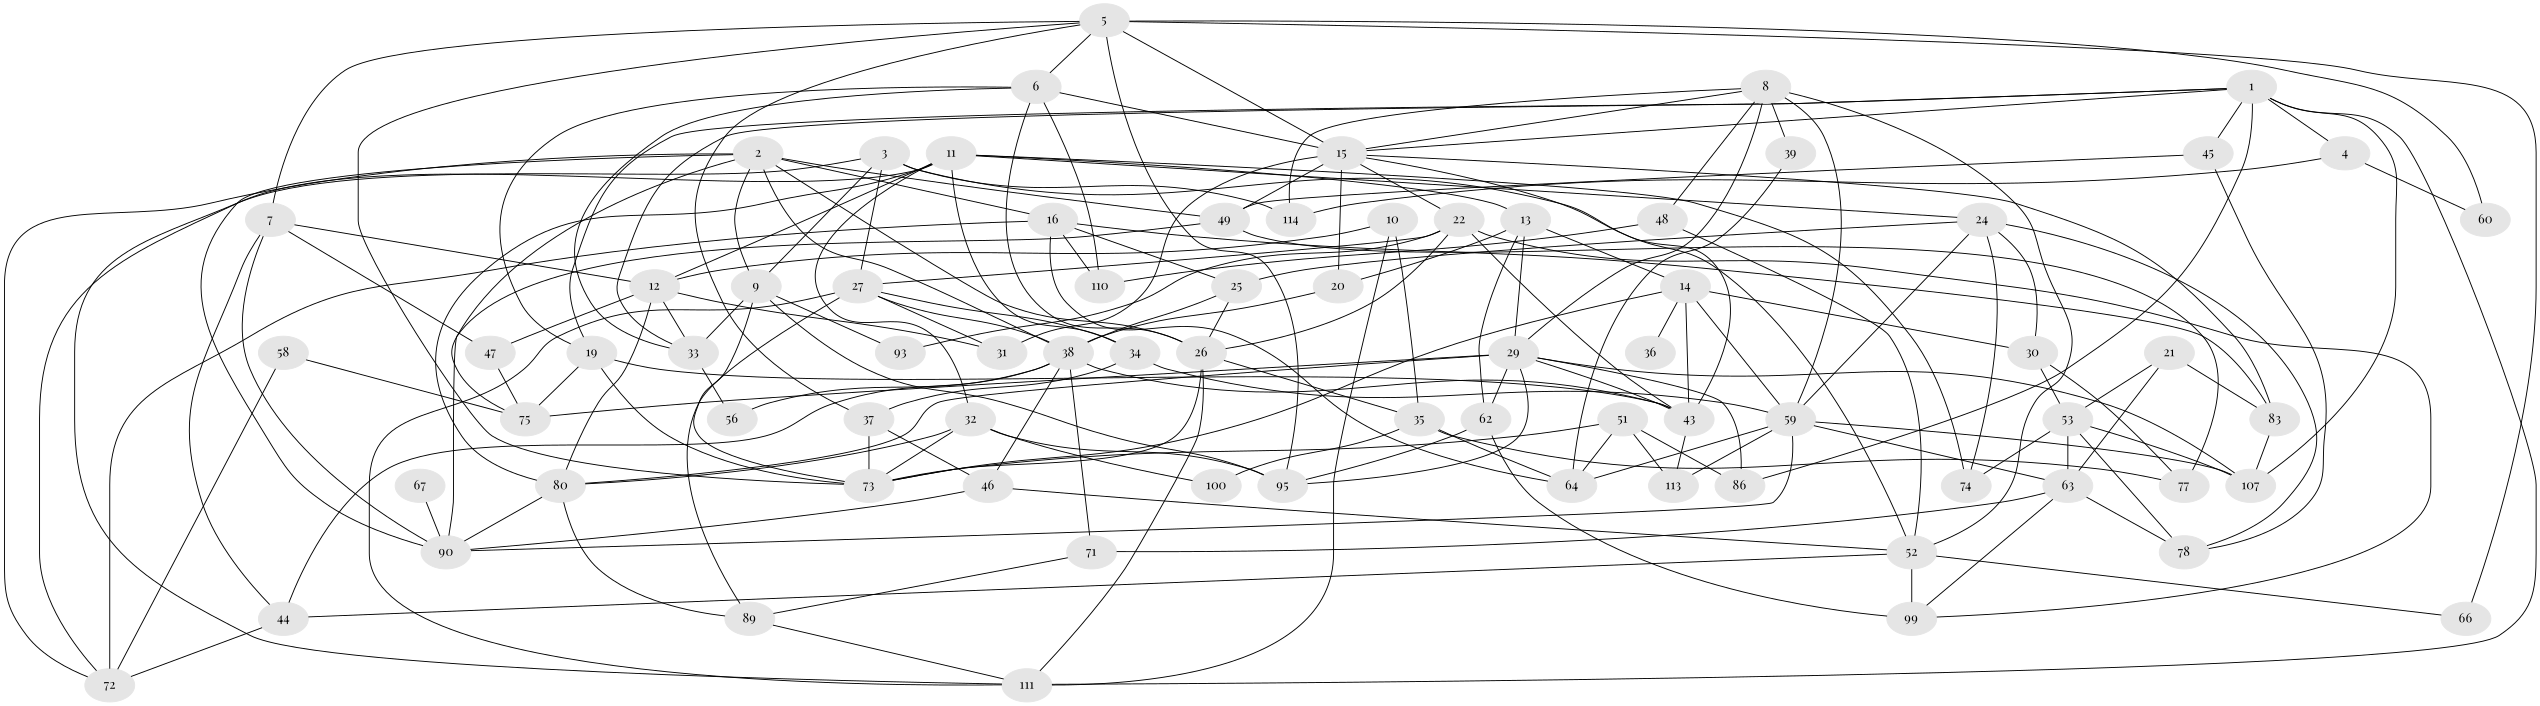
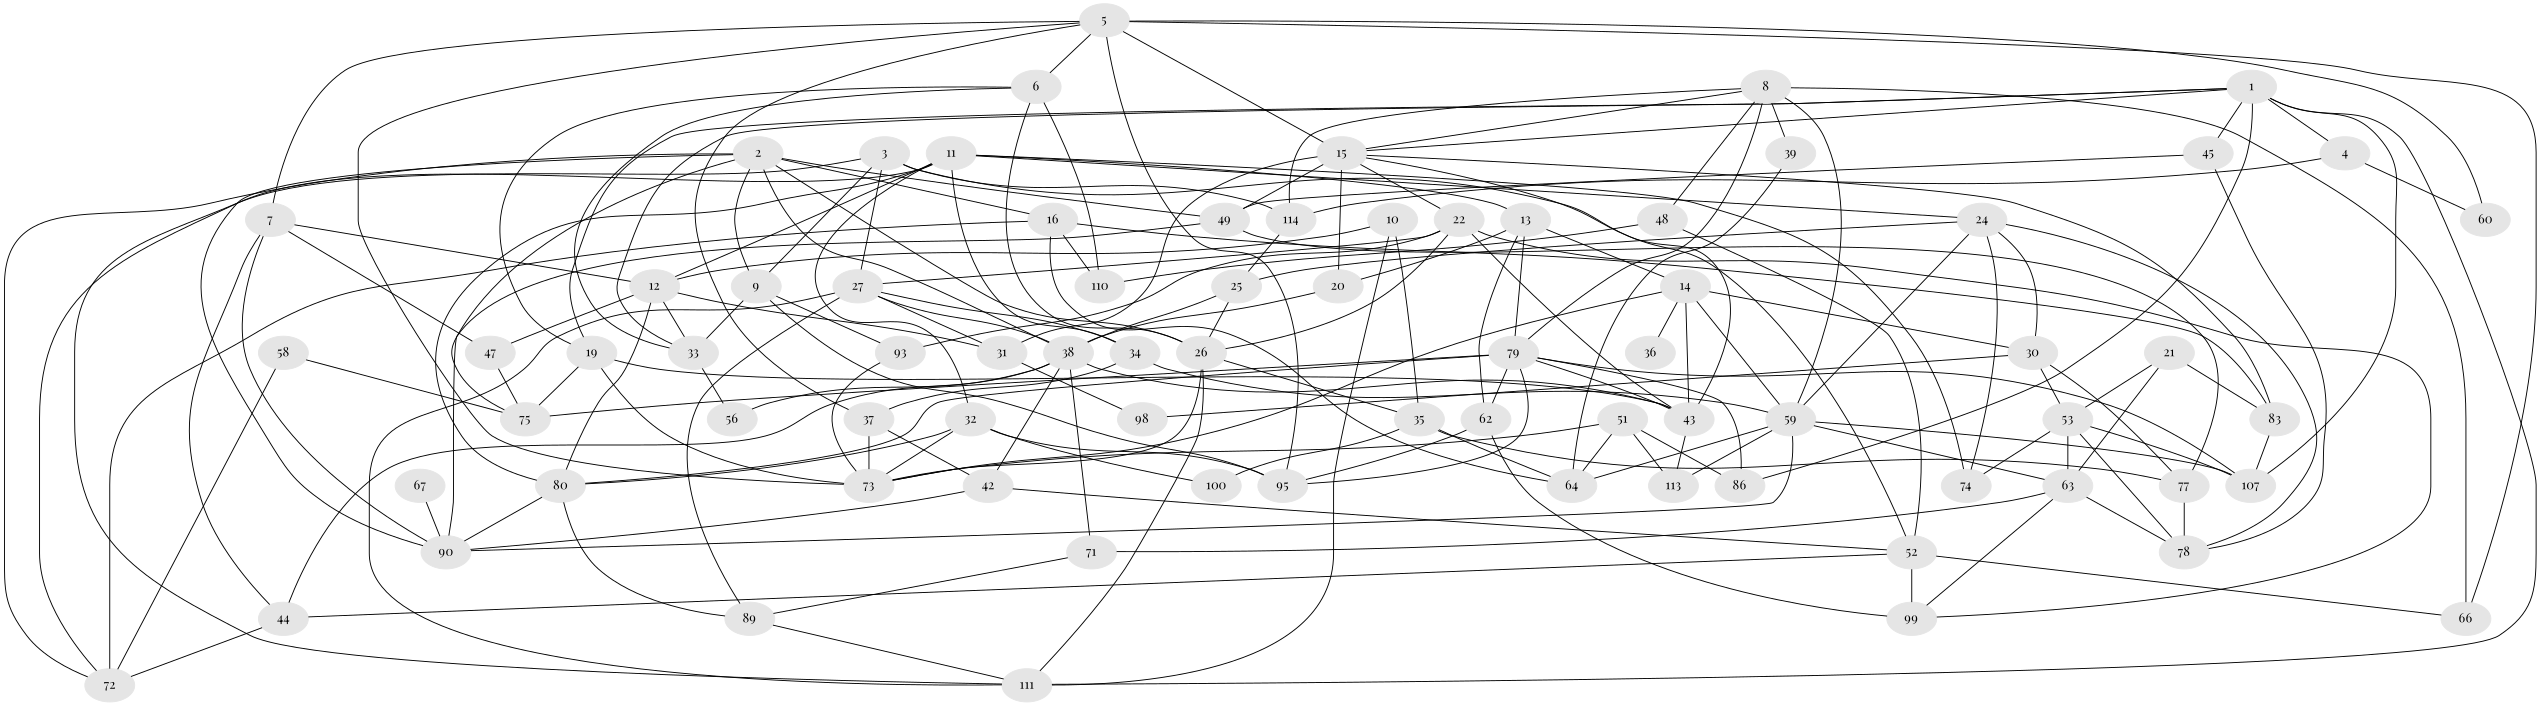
(1189, 120) -> none
(1127, 247) -> (1264, 253)
(2048, 274) -> (2269, 152)
(1514, 353) -> (1514, 353)
none -> (1142, 419)
(700, 437) -> (833, 410)
(988, 486) -> (988, 486)
none -> (2184, 519)
